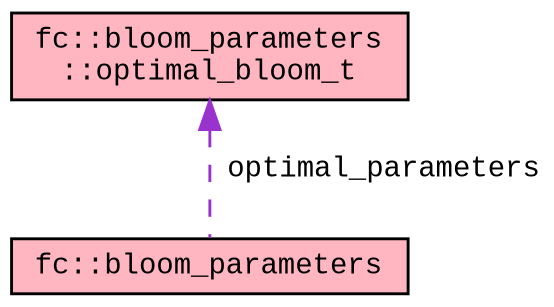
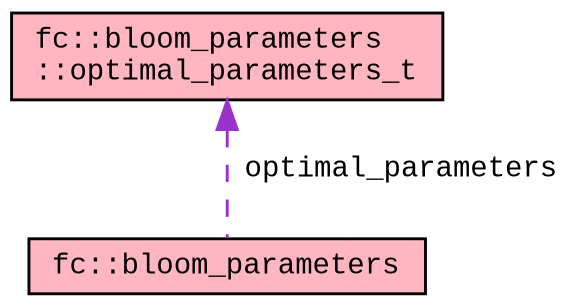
(210, 56) -> (227, 56)
